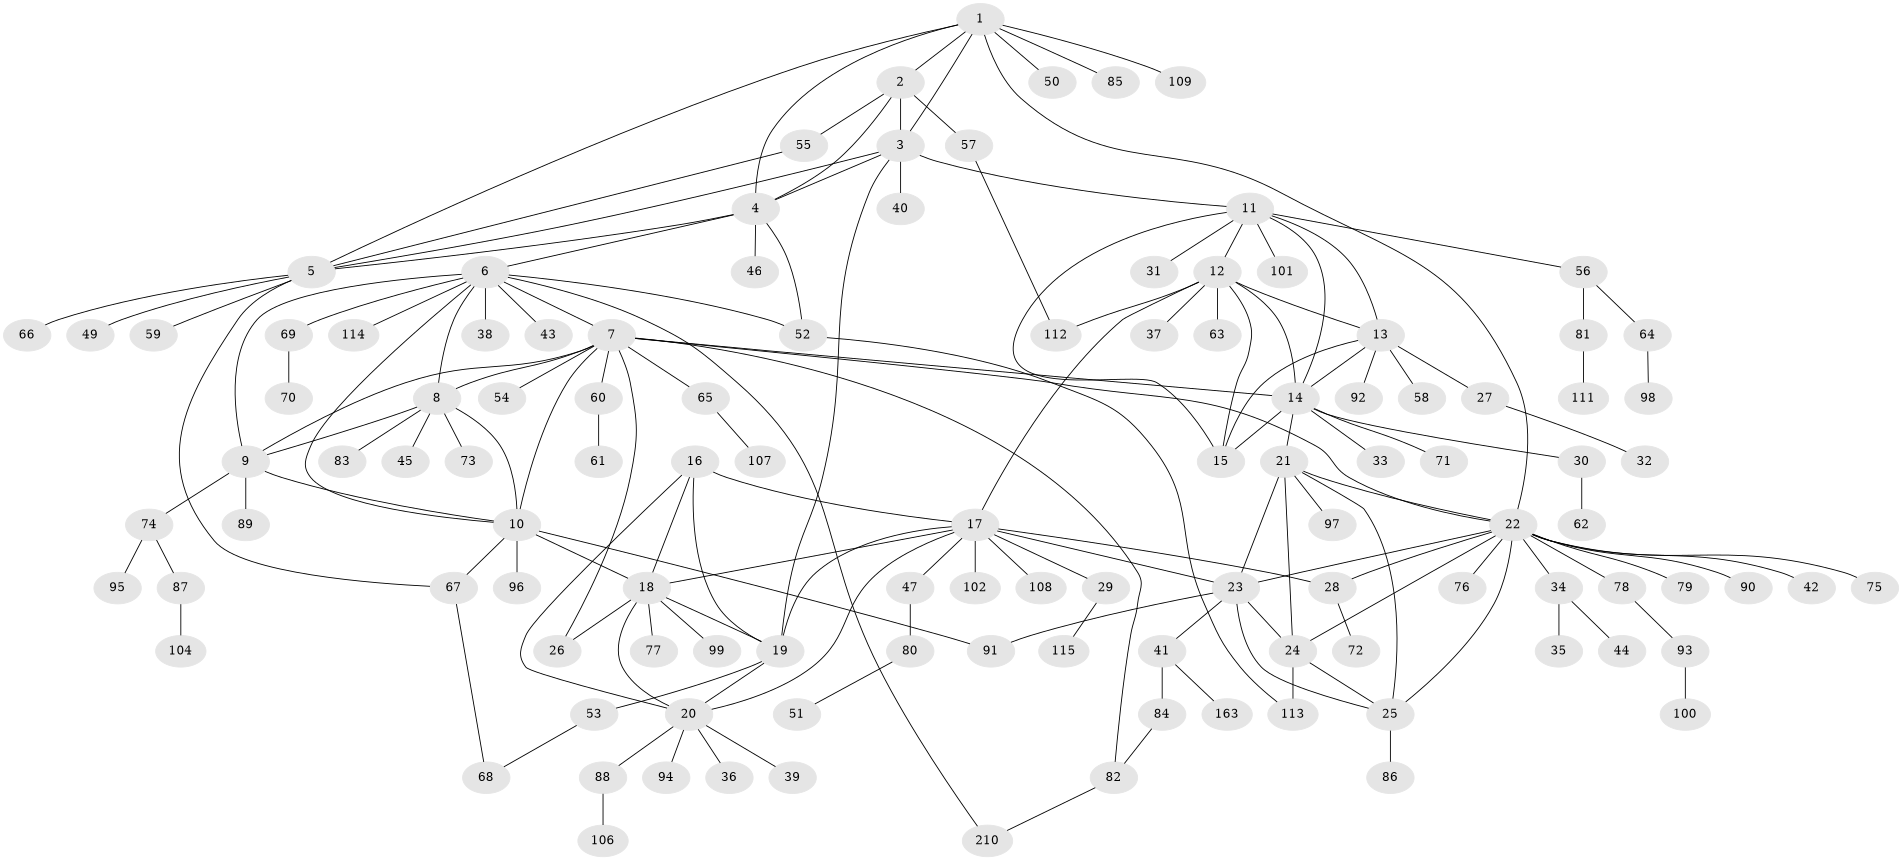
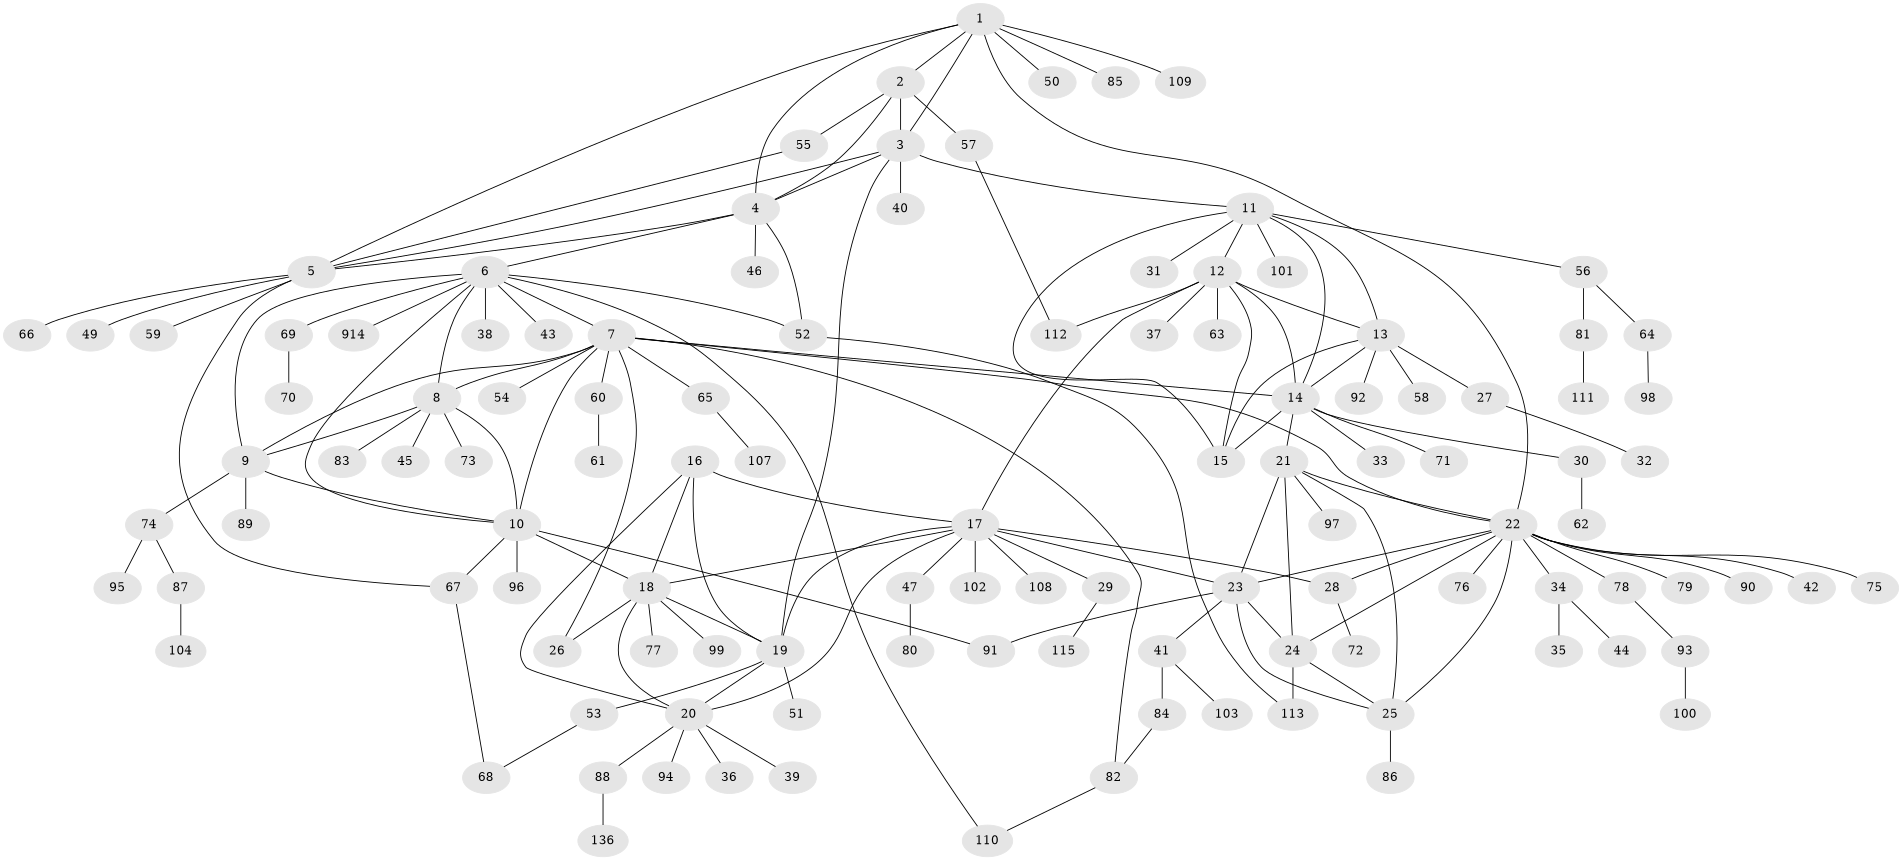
(354, 335) -> (354, 335)
(854, 683) -> (790, 688)
(1227, 715) -> (1227, 715)
(603, 841) -> (603, 841)
(988, 841) -> (988, 841)
